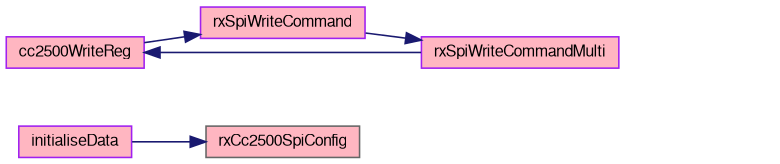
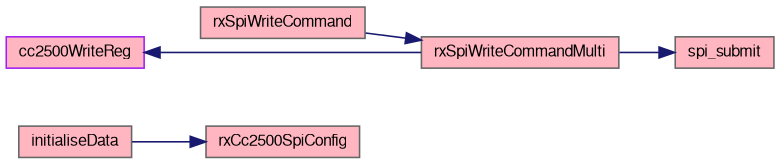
(283, 23) -> (283, 23)
(164, 40) -> none
(520, 52) -> (520, 52)
none -> (725, 52)
(75, 142) -> (75, 142)
